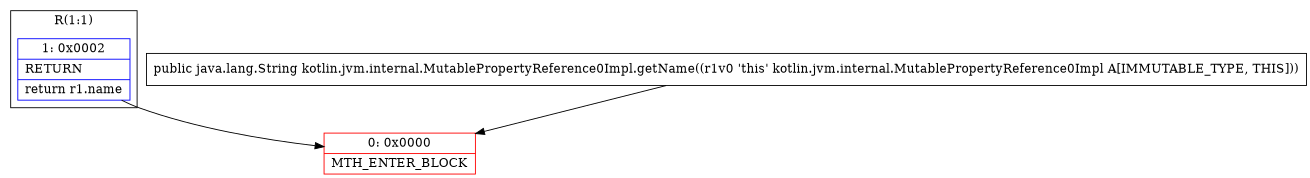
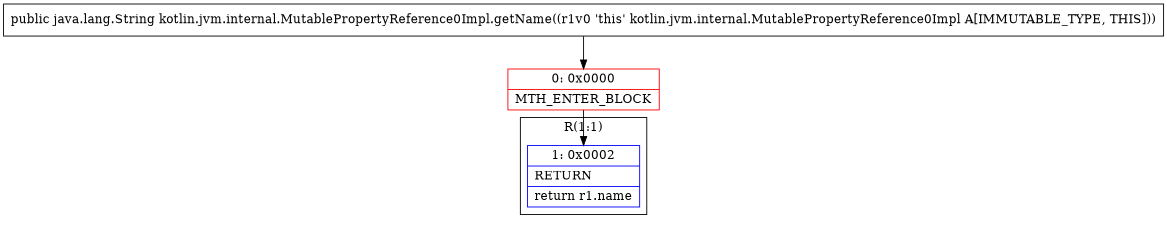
(217, 129) -> (584, 123)
